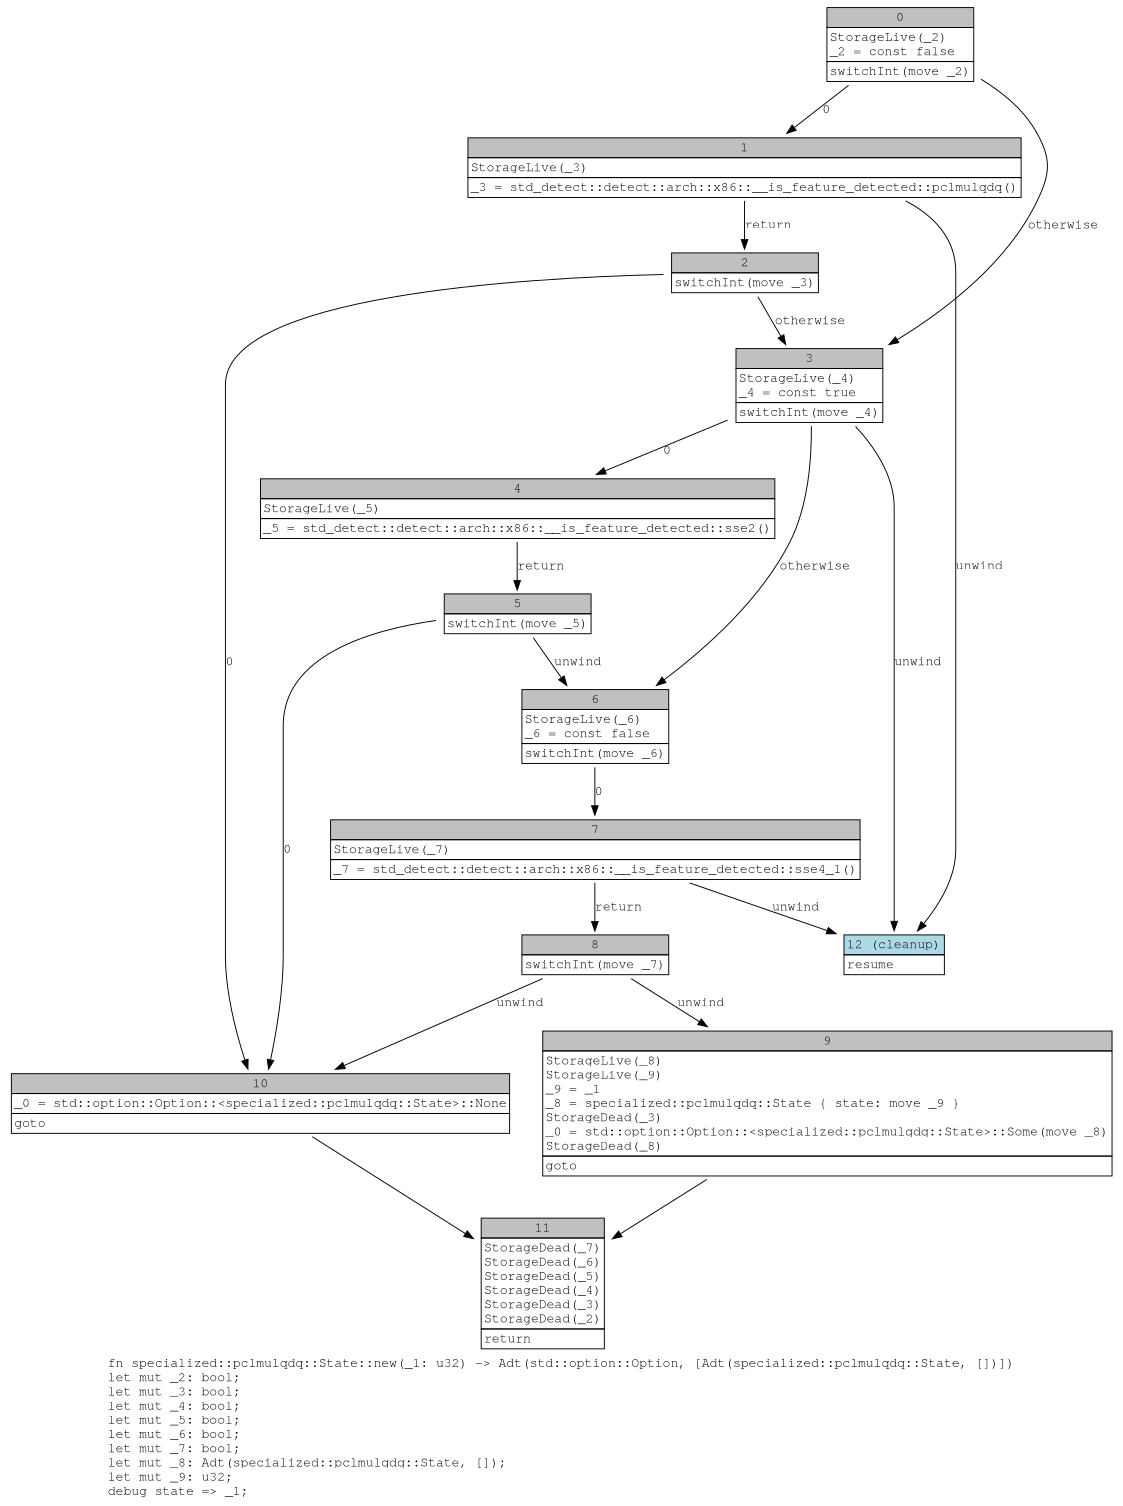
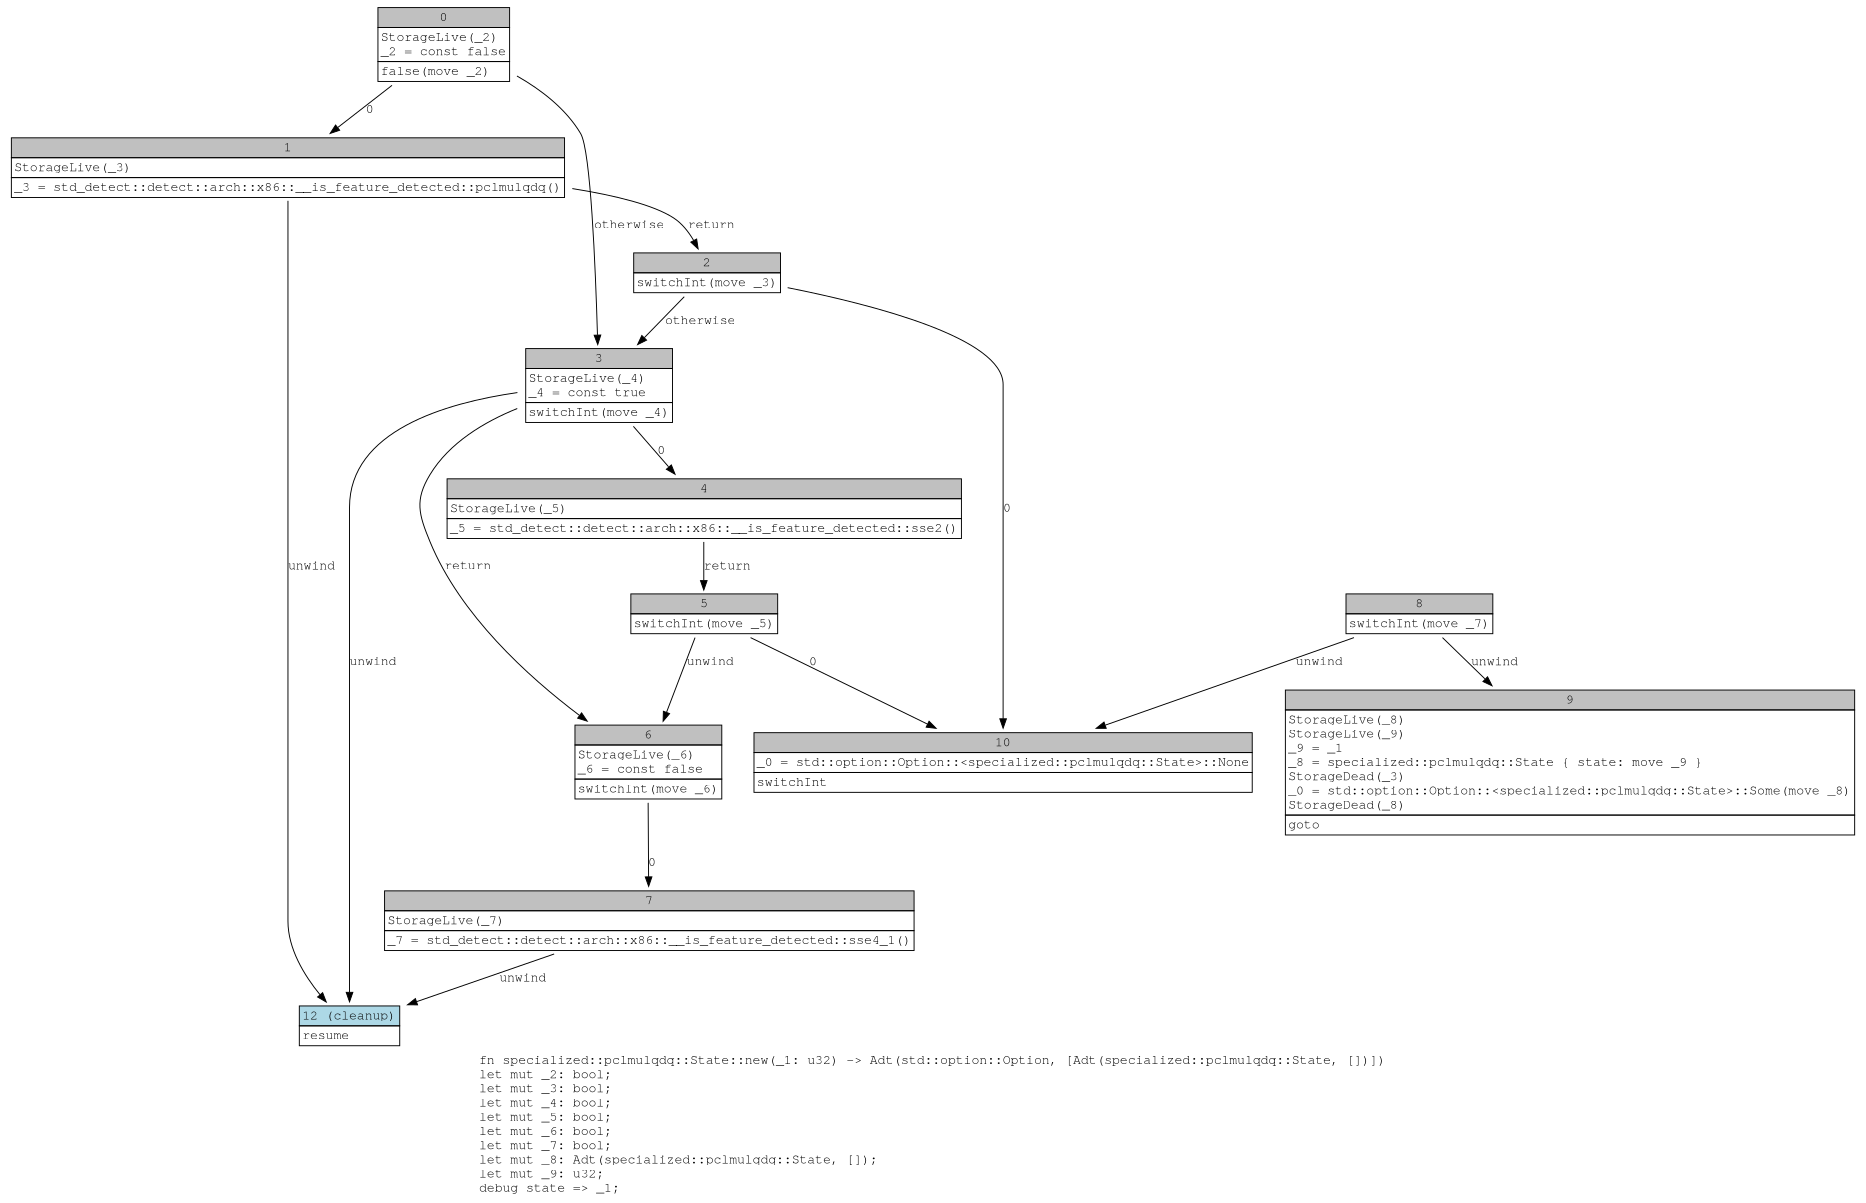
(900, 71) -> (436, 71)
(815, 566) -> (468, 566)
(595, 902) -> none
(30, 1123) -> (792, 782)
(543, 1283) -> none
